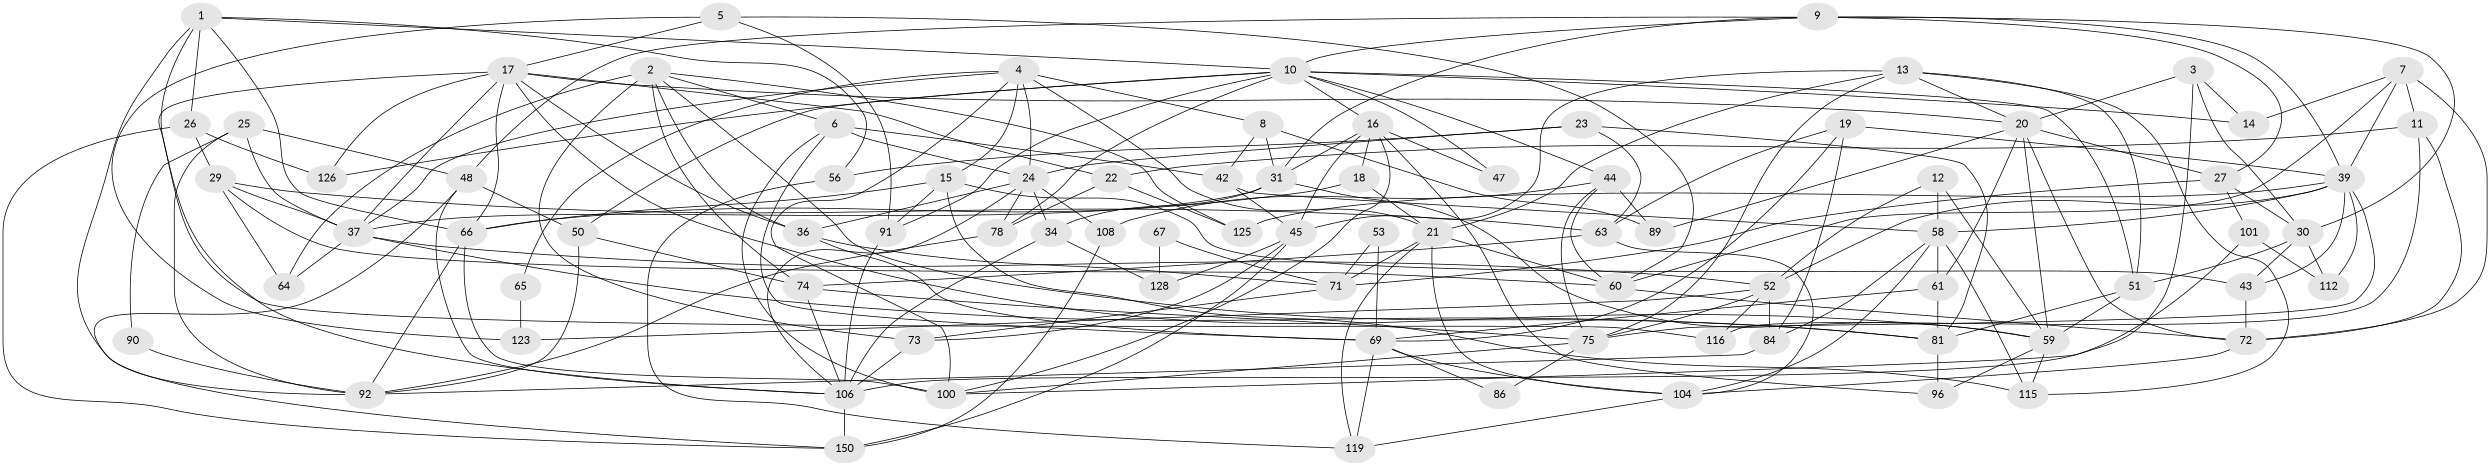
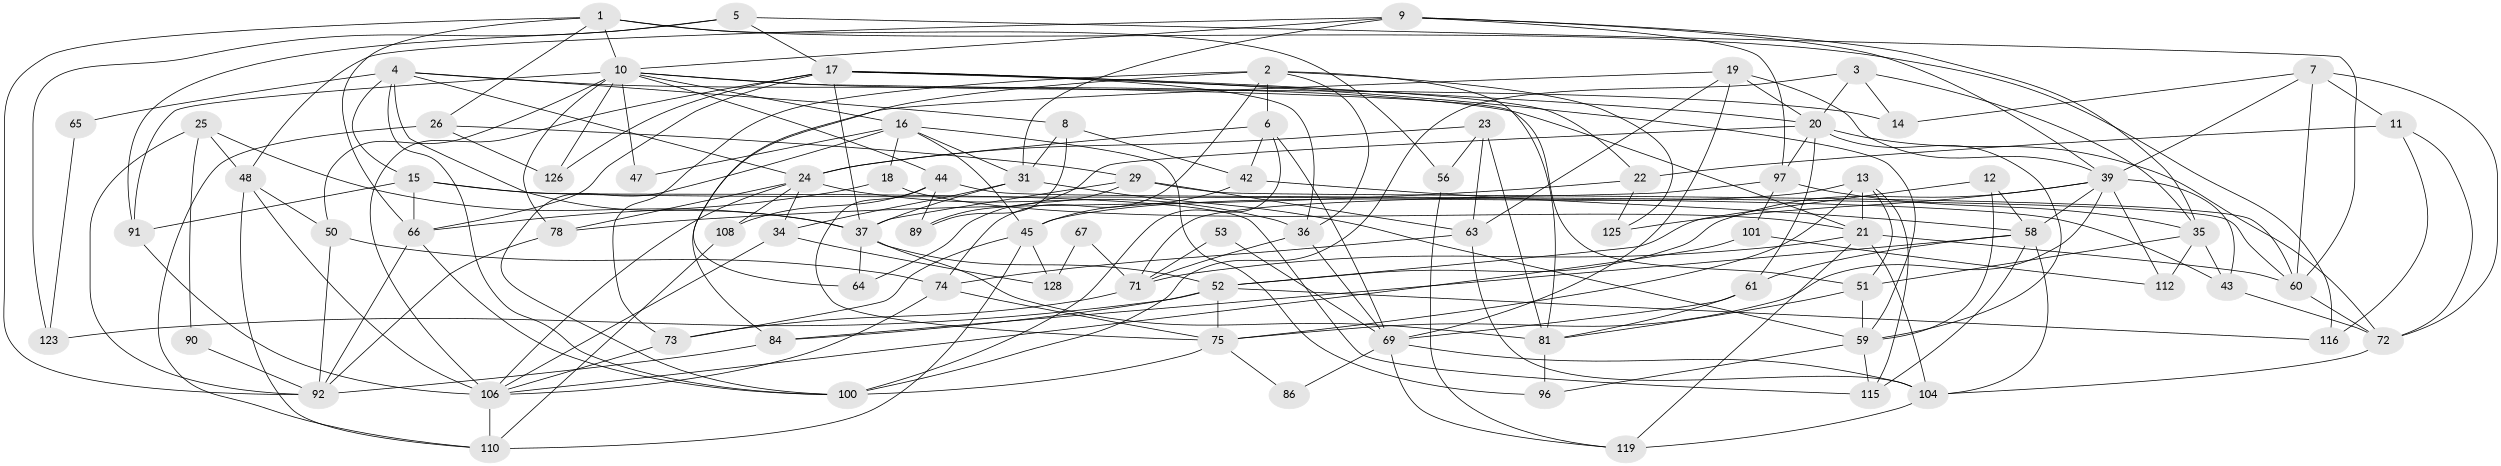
(1952, 93) -> (1774, 98)
(2220, 179) -> (1780, 179)
(2303, 233) -> (2199, 233)
(845, 449) -> (490, 449)
